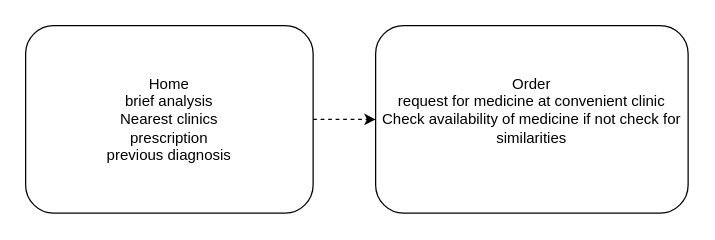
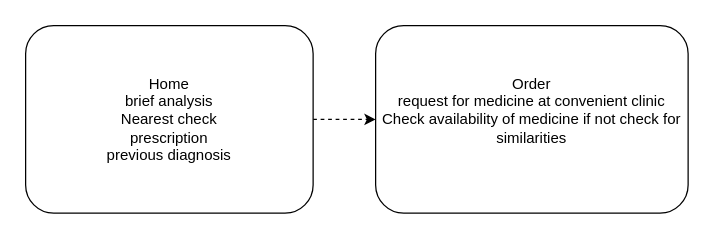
(169, 119) -> (169, 119)
